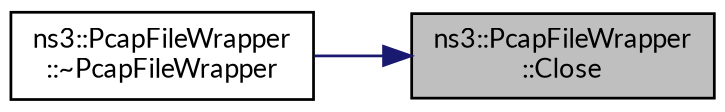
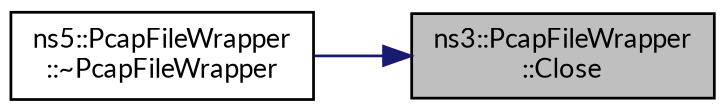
(162, 56) -> (162, 56)
